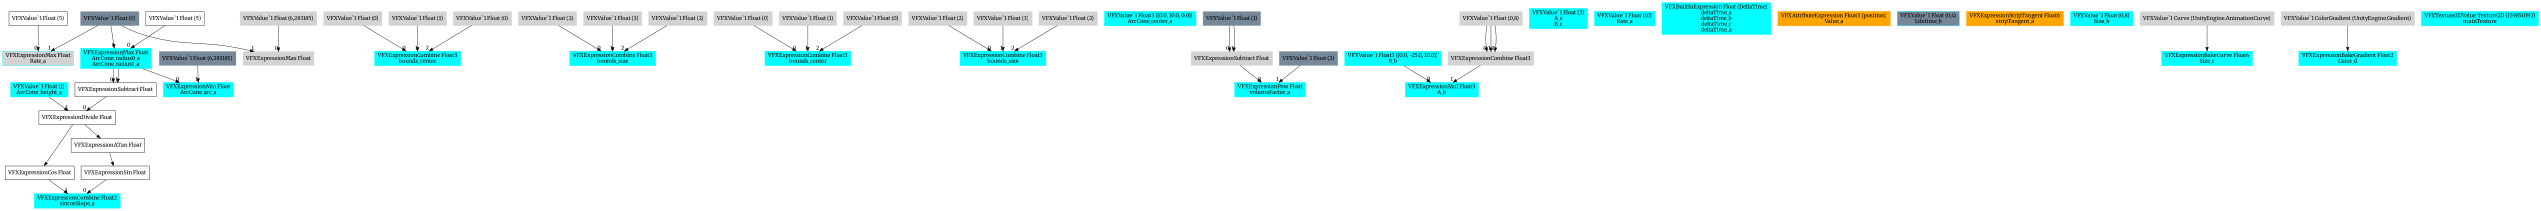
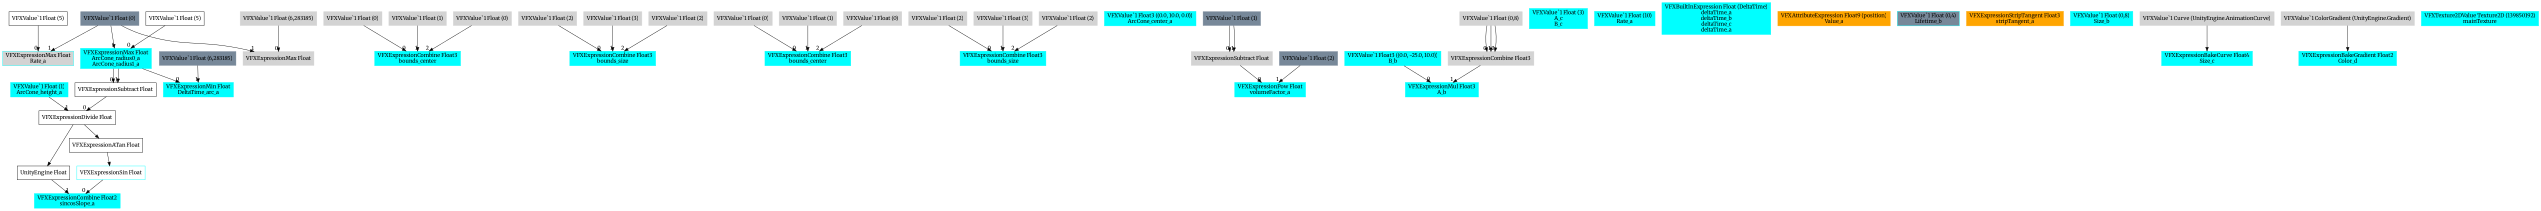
(1834, 19) -> (1834, 19)
(2015, 19) -> (2015, 19)
(198, 90) -> (198, 90)
(40, 173) -> (44, 173)
(115, 173) -> (111, 173)
